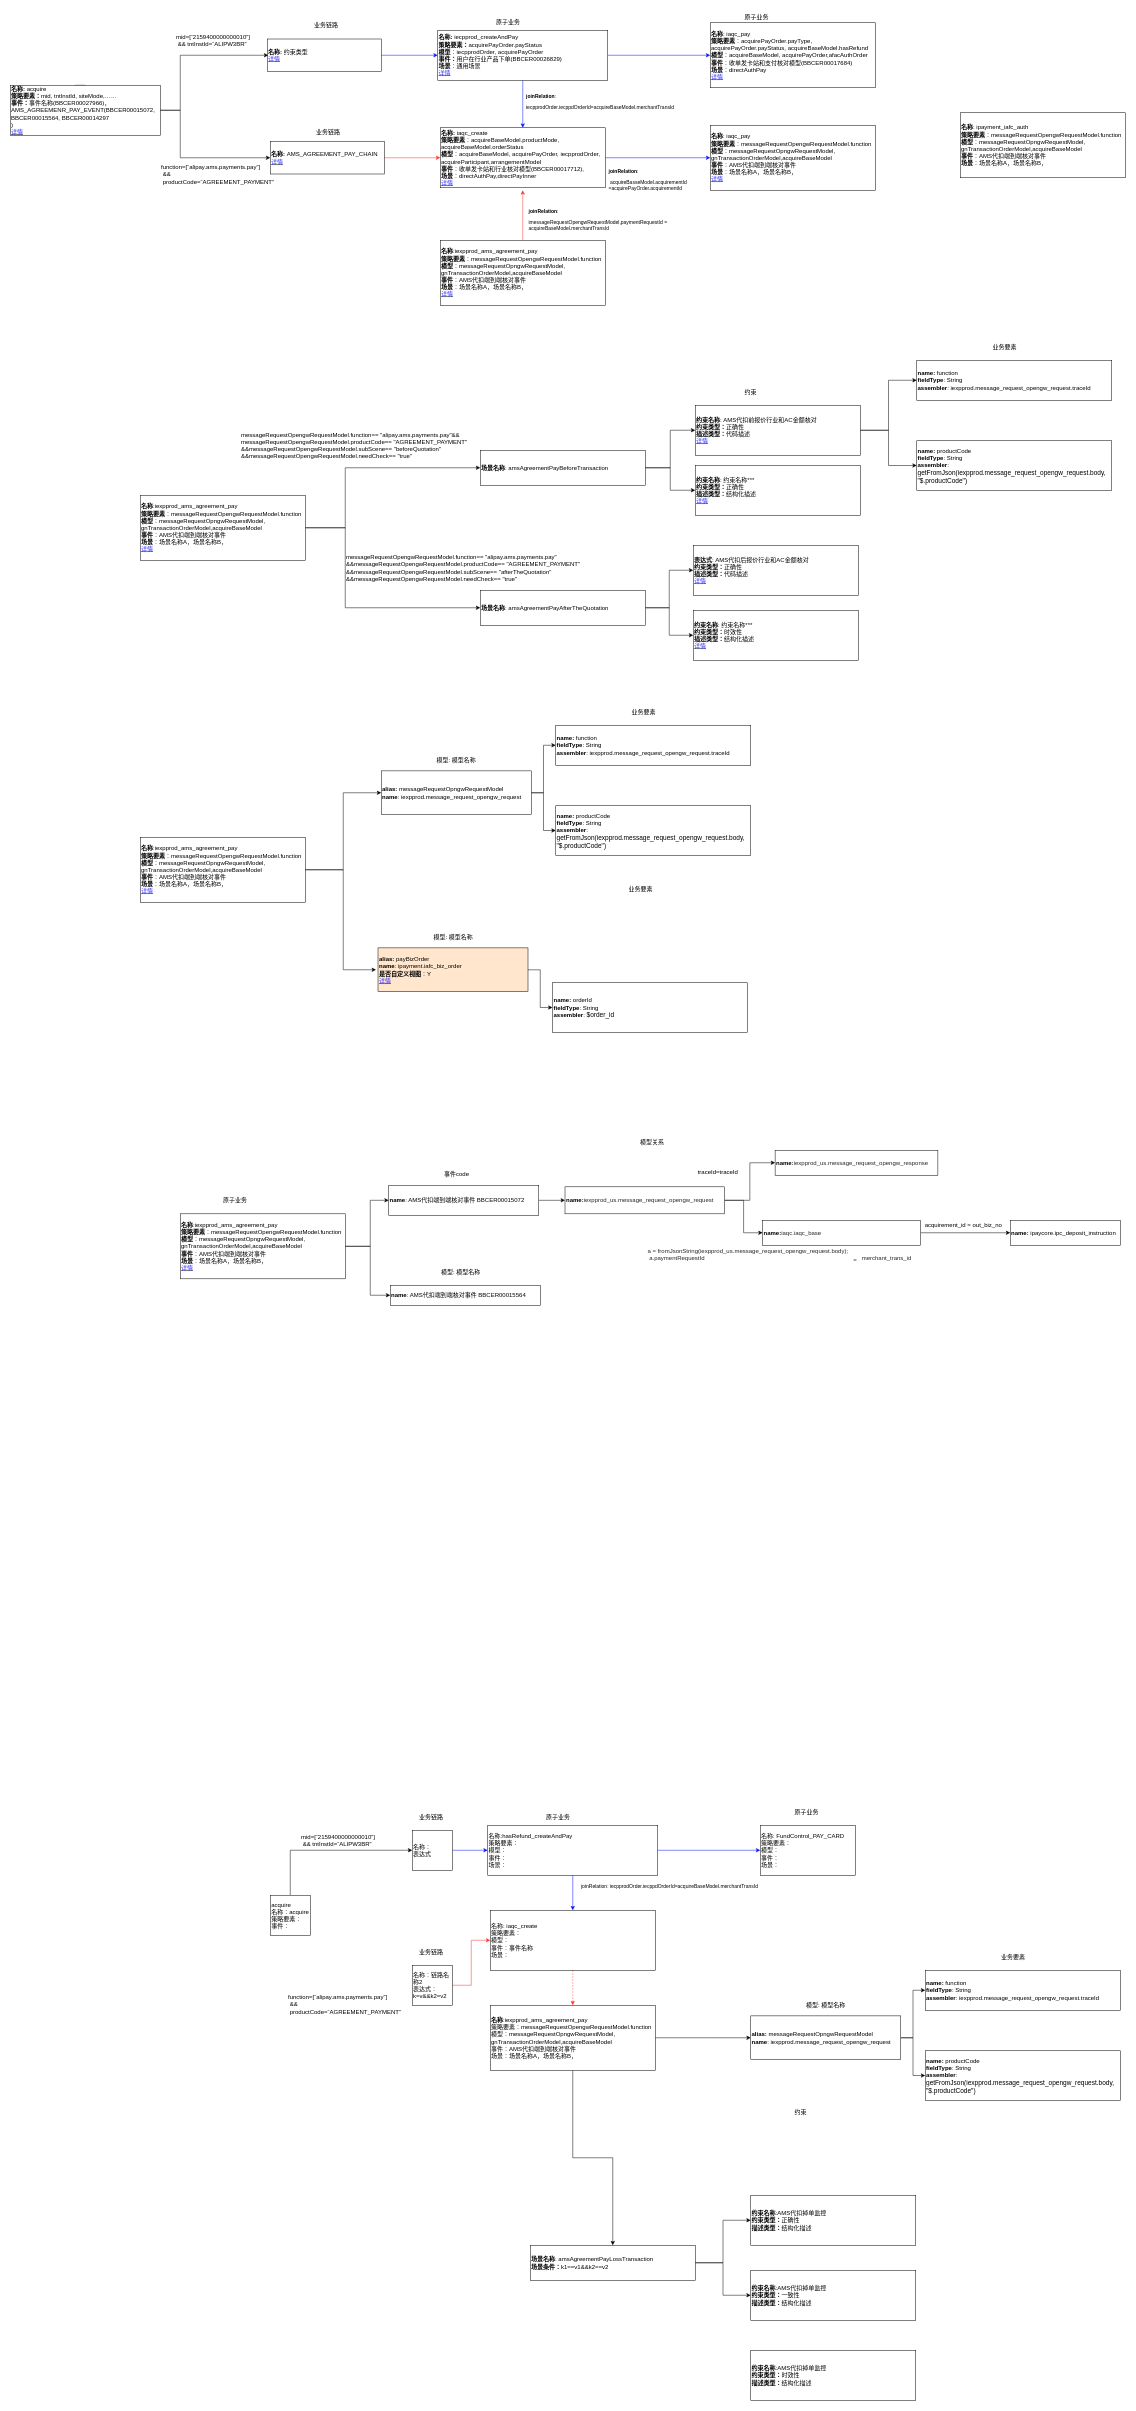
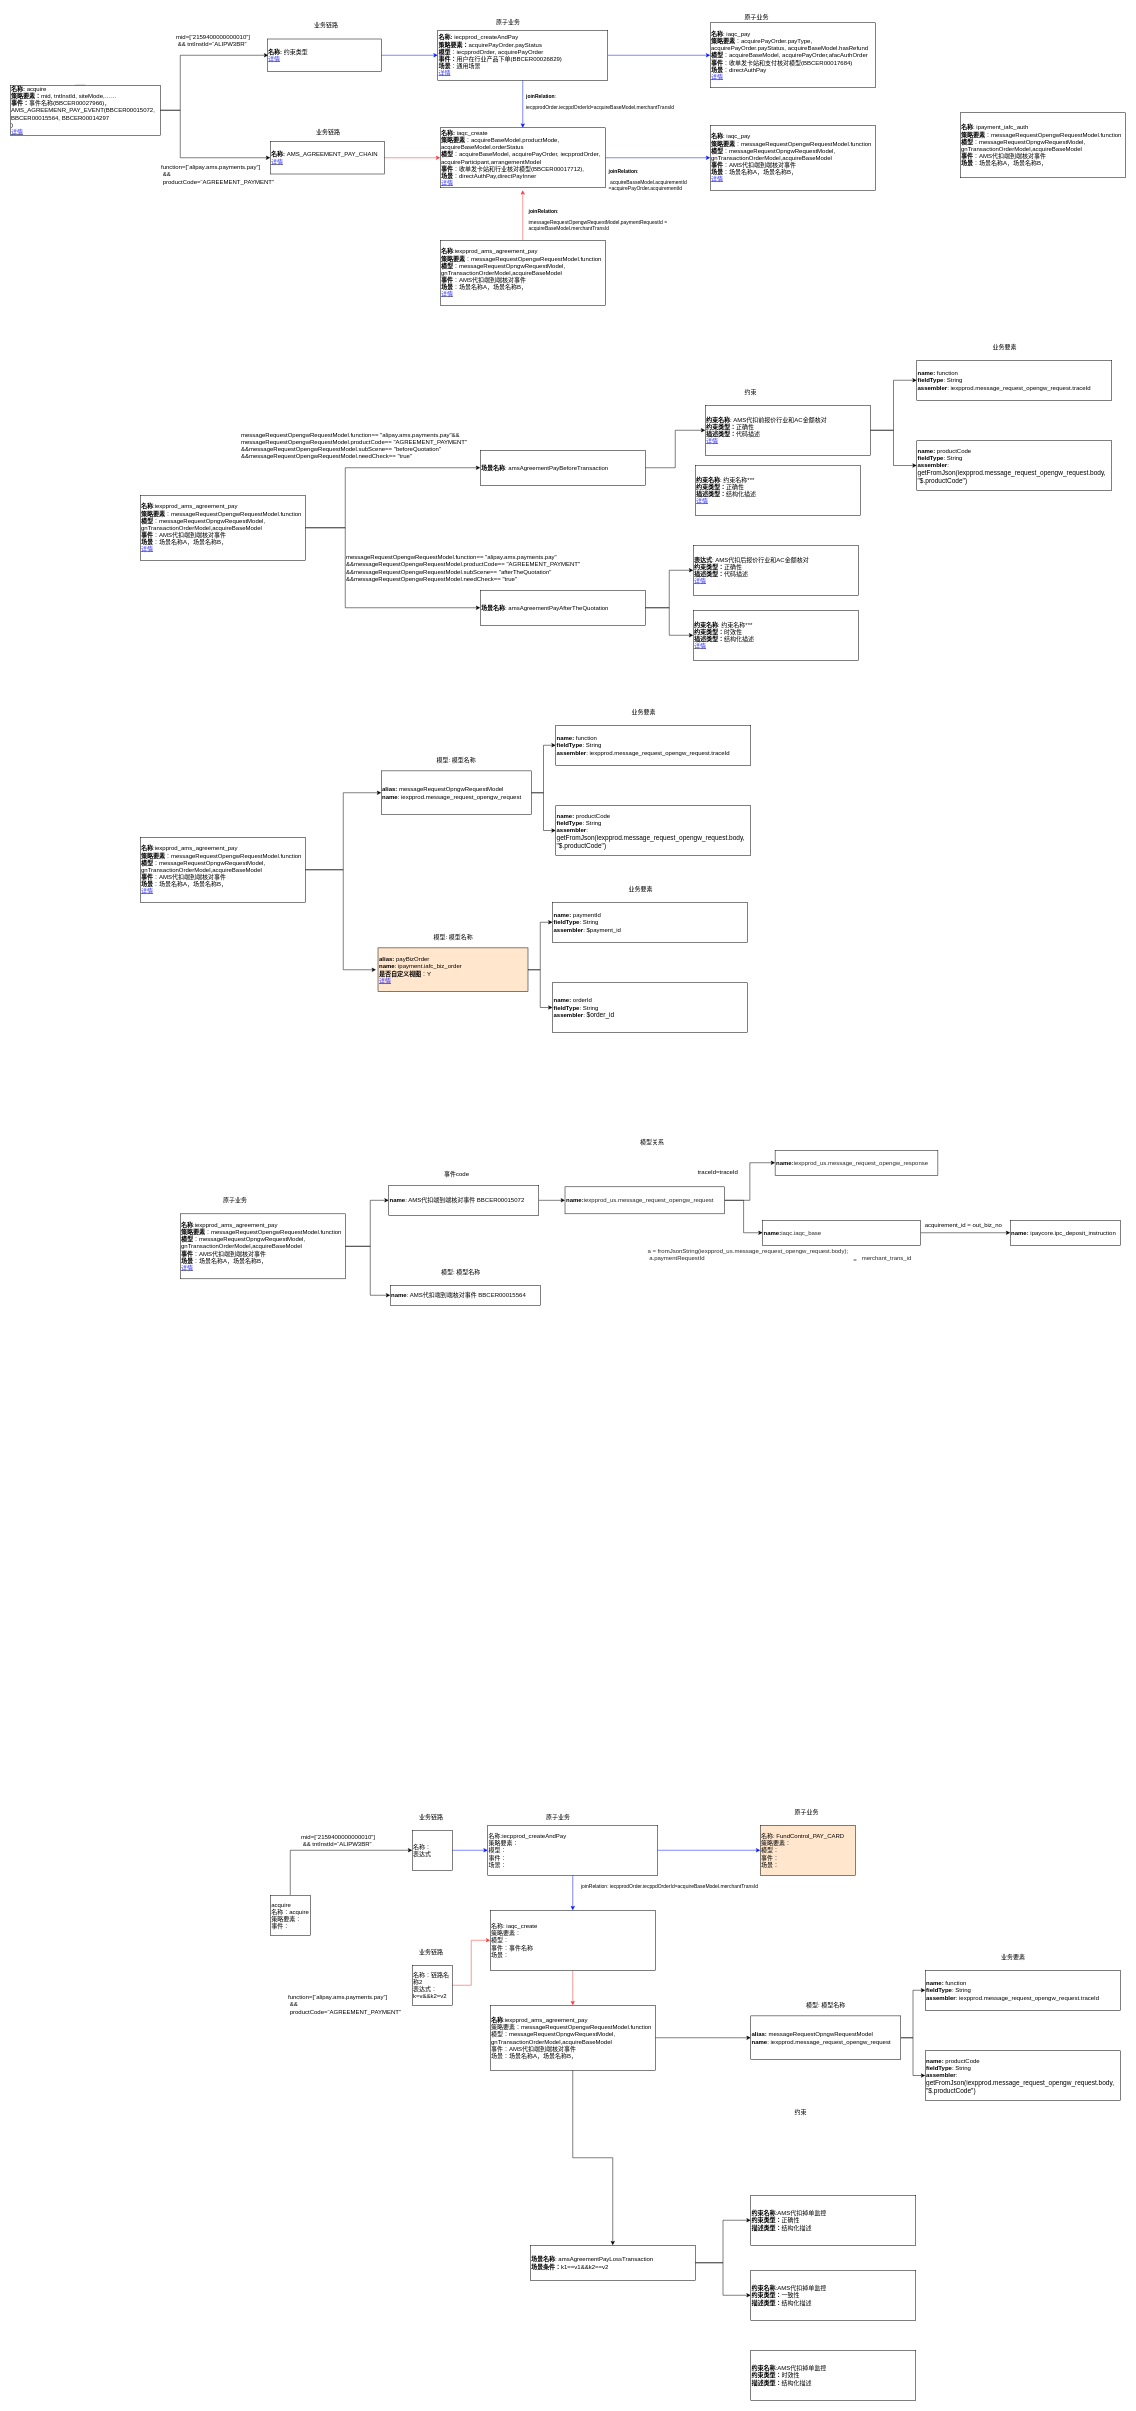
(778, 430) -> (788, 430)
(690, 490) -> none
none -> (547, 922)
none -> (650, 922)
(533, 1850) -> (530, 1850)
(808, 1850) -> (808, 1850)
(573, 1986) -> (573, 1986)
